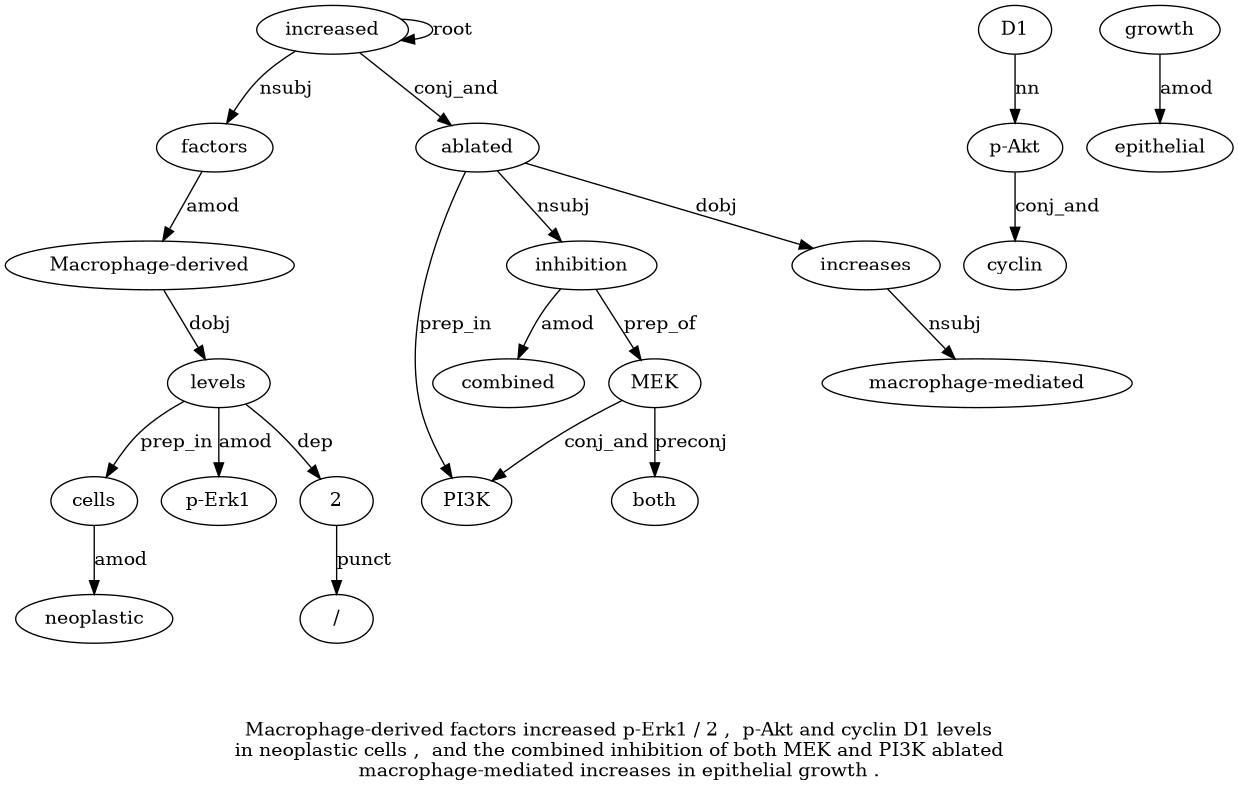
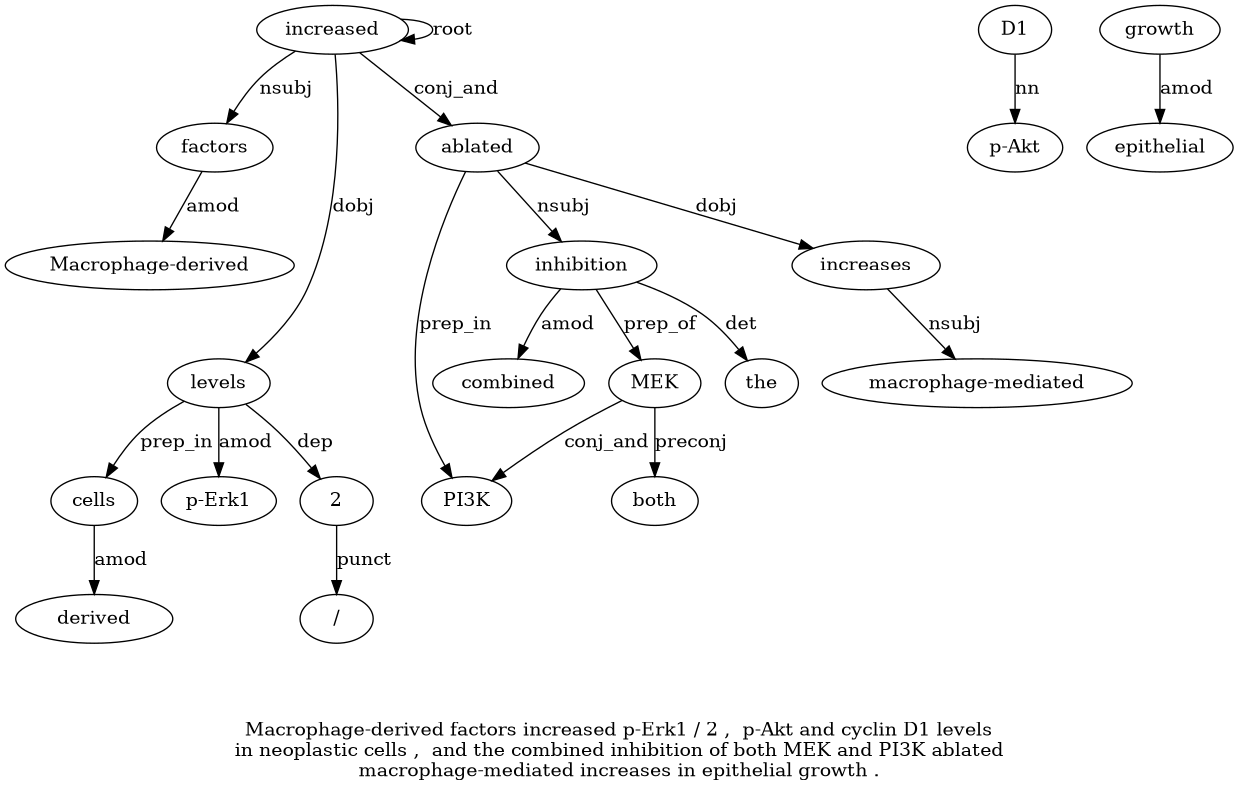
(1015, 265) -> none
(181, 319) -> (329, 214)
none -> (762, 383)
(94, 619) -> (94, 619)
